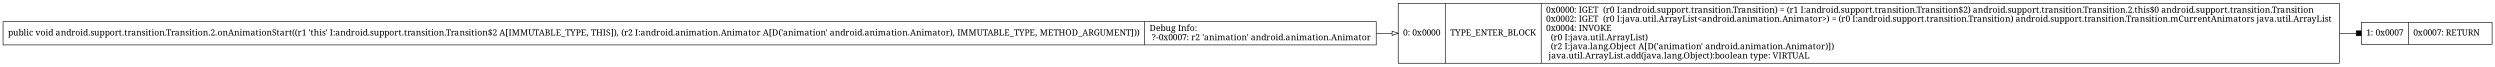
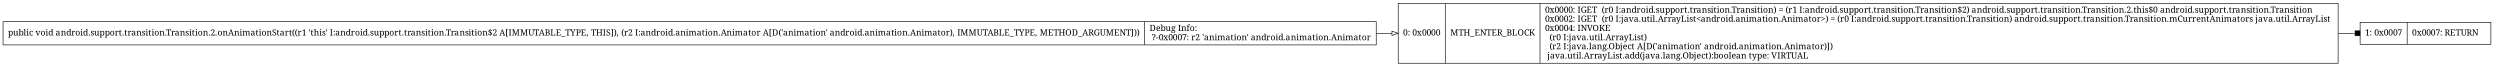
(1493, 33) -> (1493, 33)
